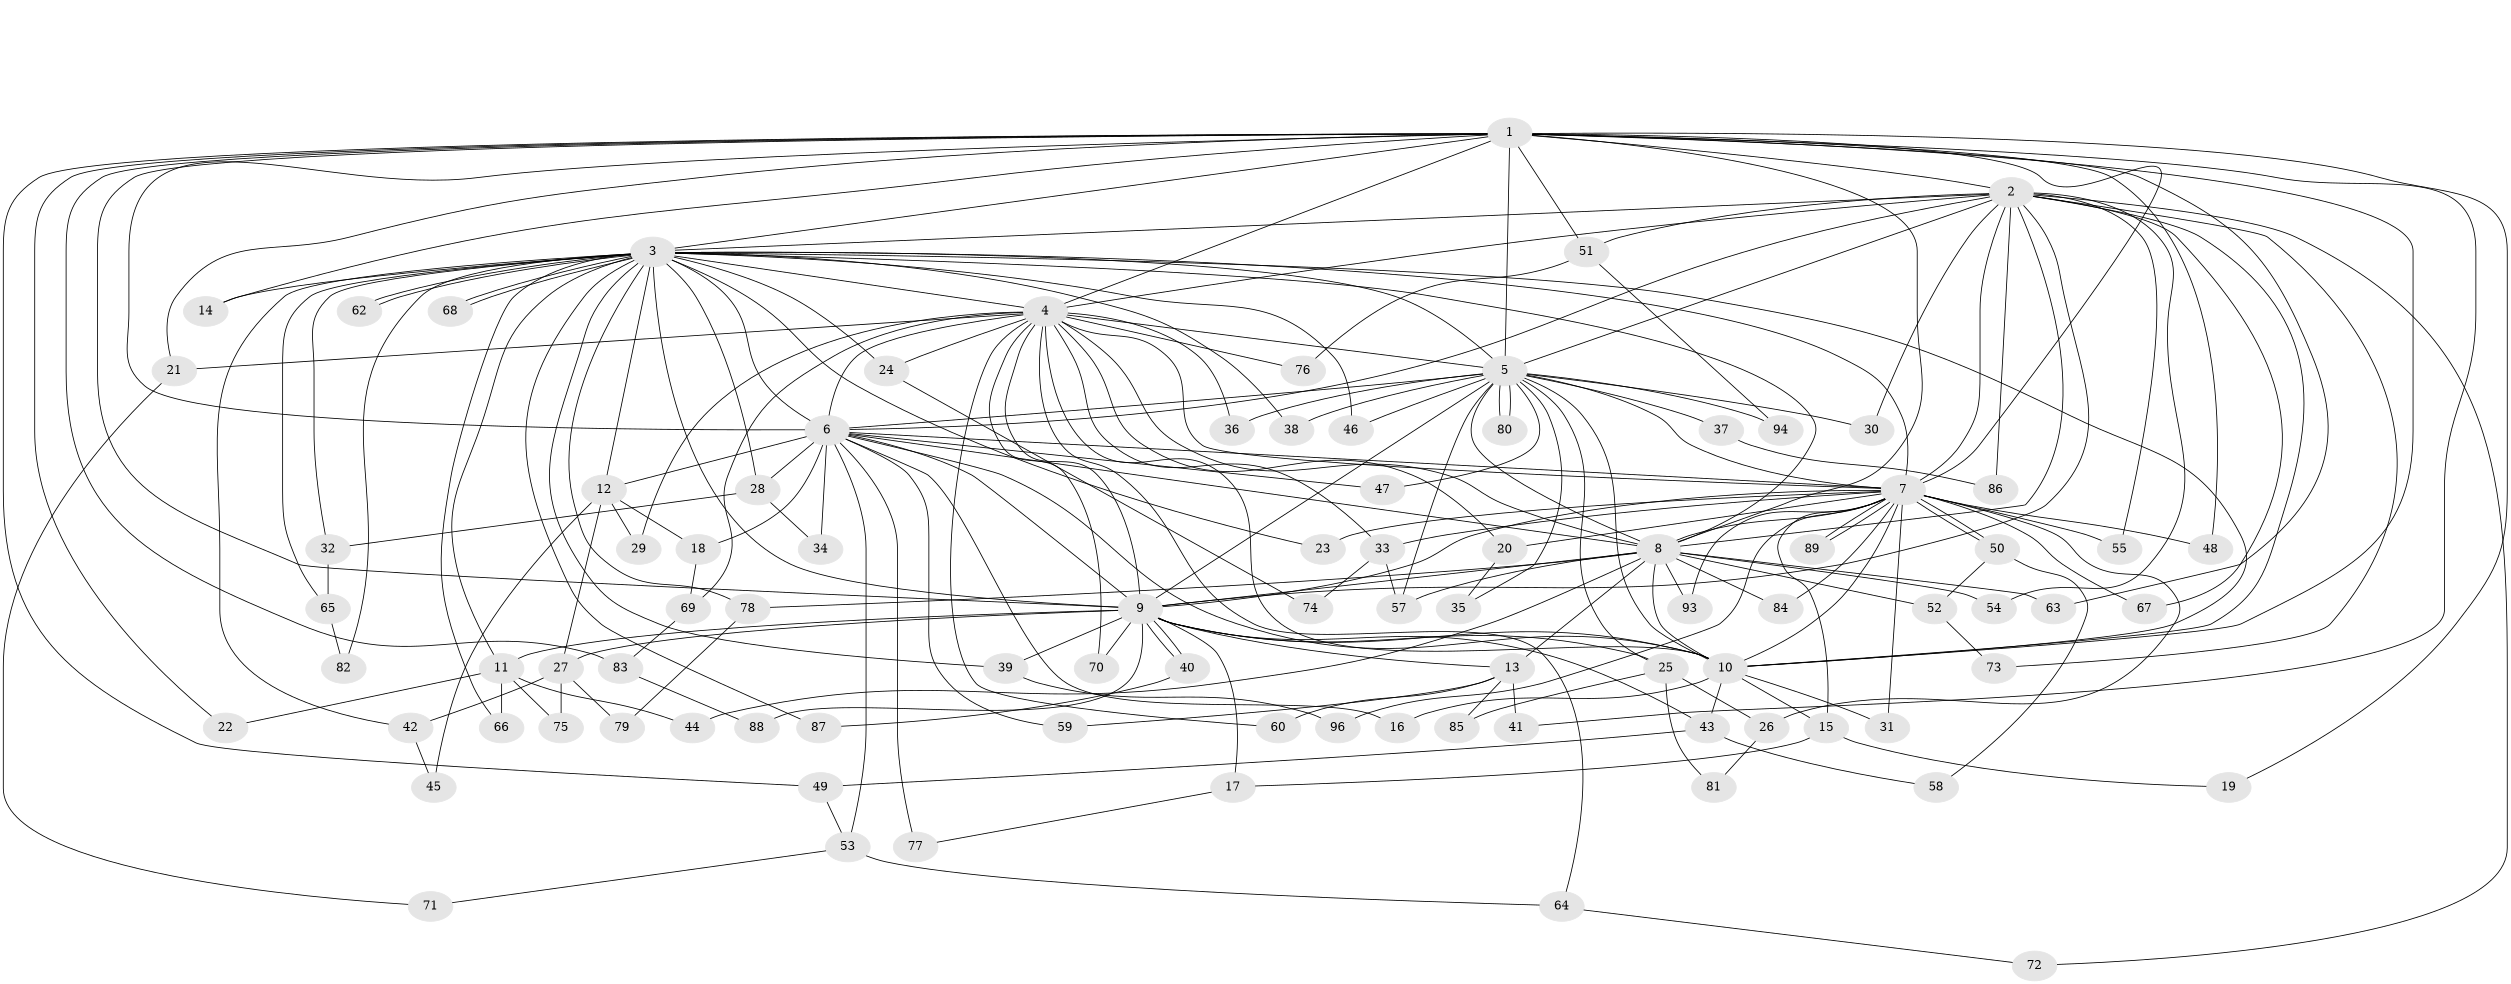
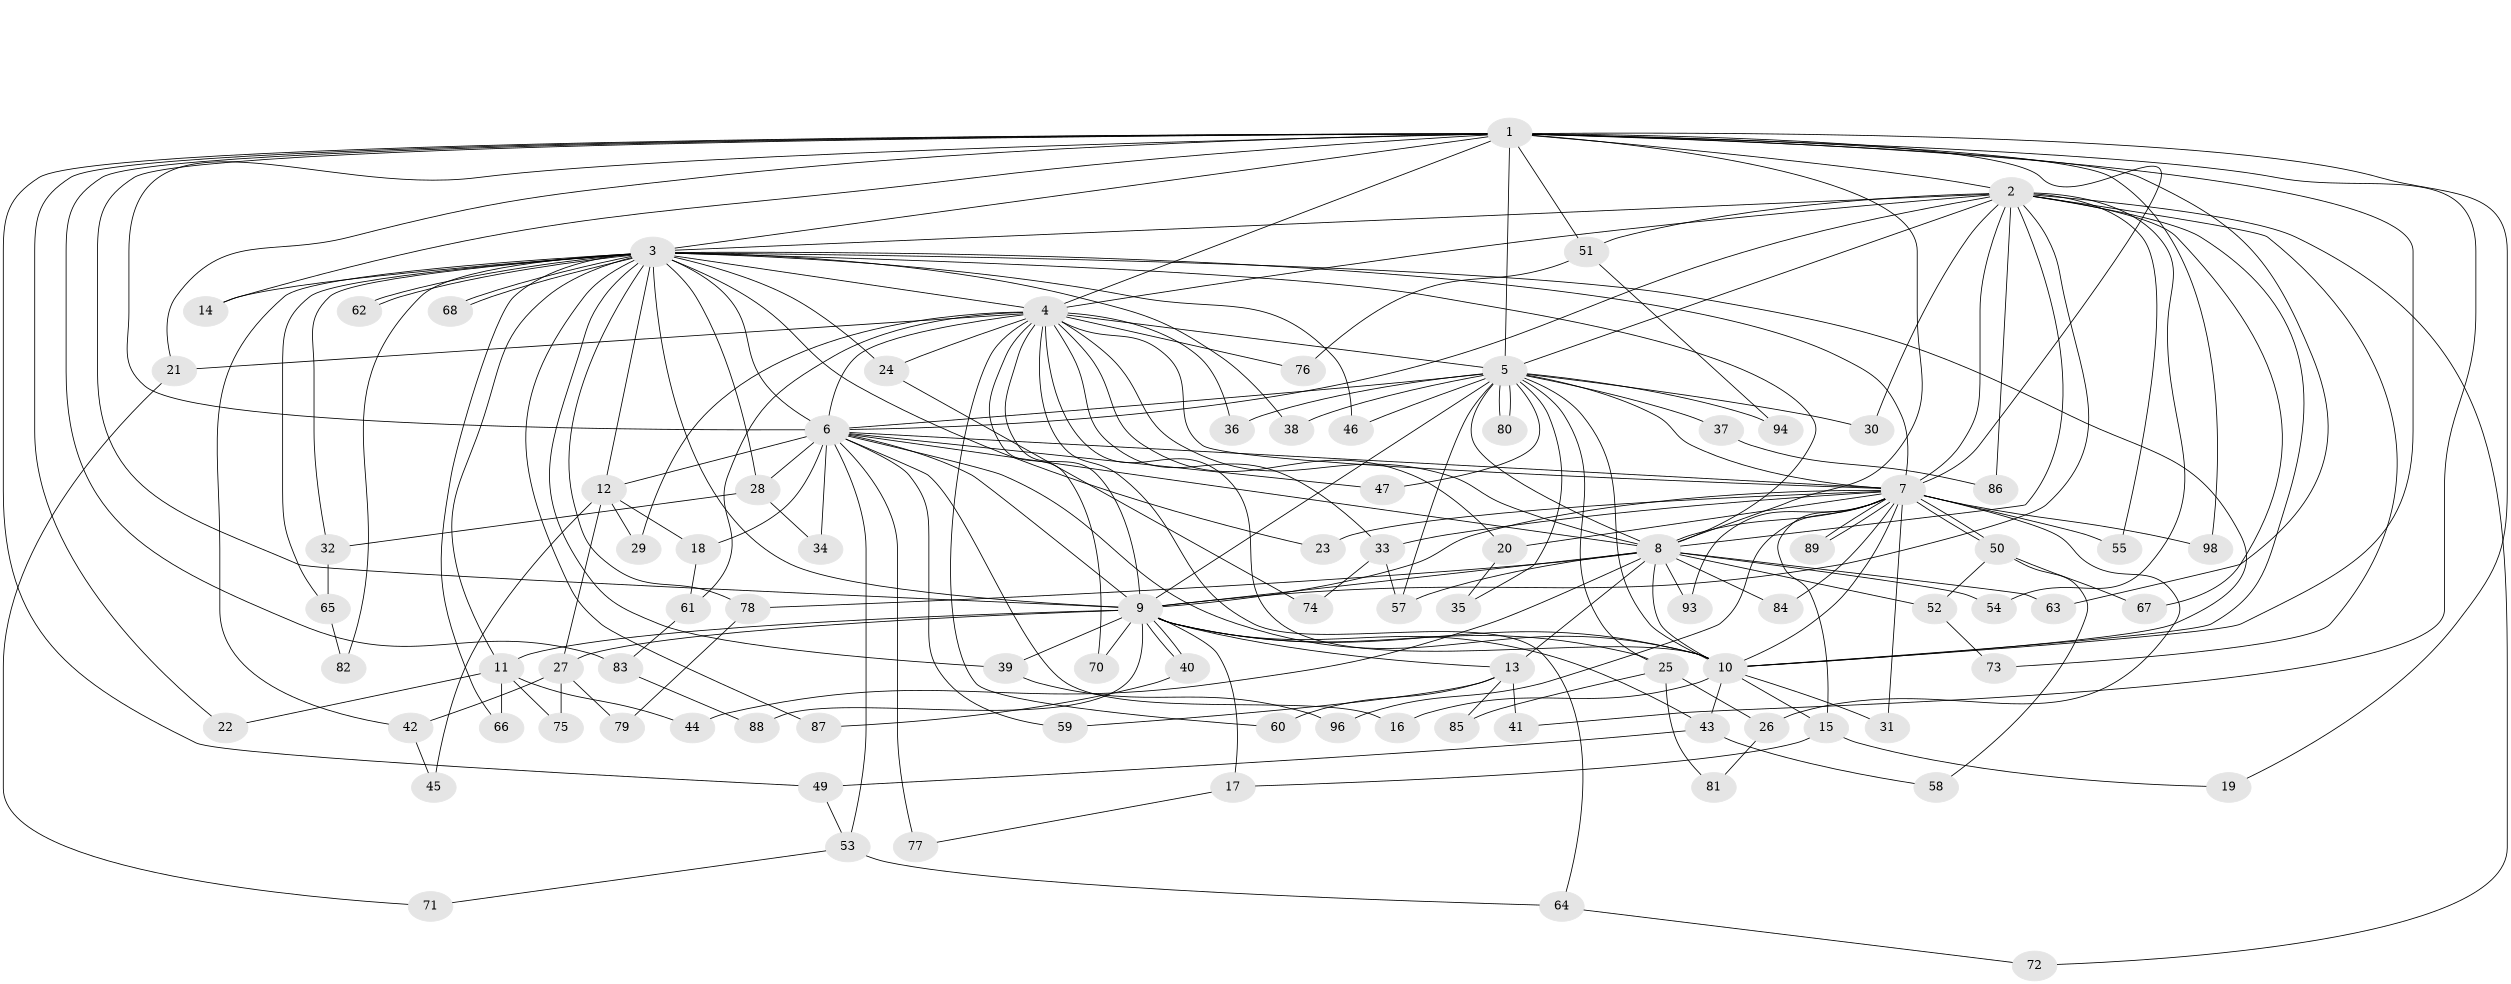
(1241, 270) -> none
(2031, 537) -> (2071, 579)
(2211, 549) -> (2211, 549)
(688, 609) -> (688, 609)
